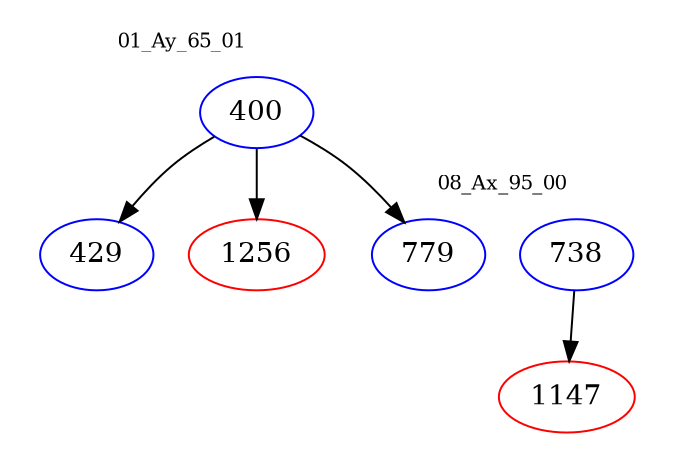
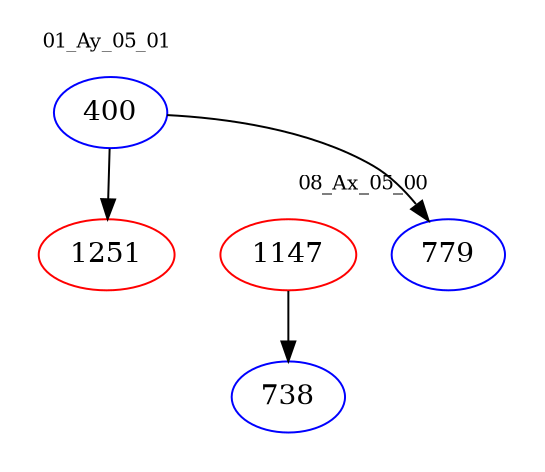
(182, 42) -> (107, 42)
(503, 185) -> (363, 185)
(97, 255) -> none
(257, 255) -> (107, 255)
(572, 316) -> (288, 316)
